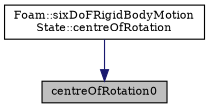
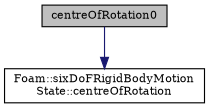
(105, 54) -> (105, 42)
